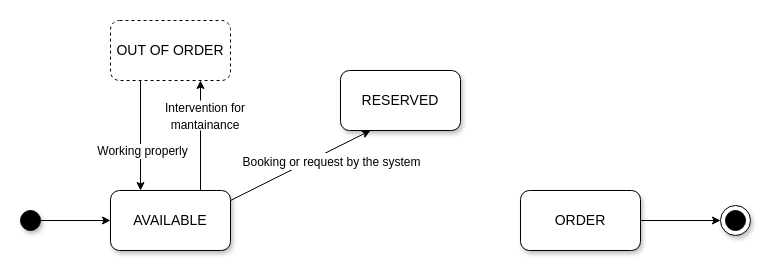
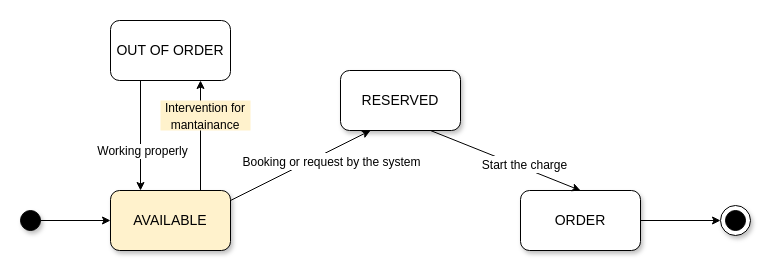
(171, 51) -> (171, 51)
(206, 116) -> (206, 116)
none -> (538, 174)
(171, 221) -> (171, 221)
